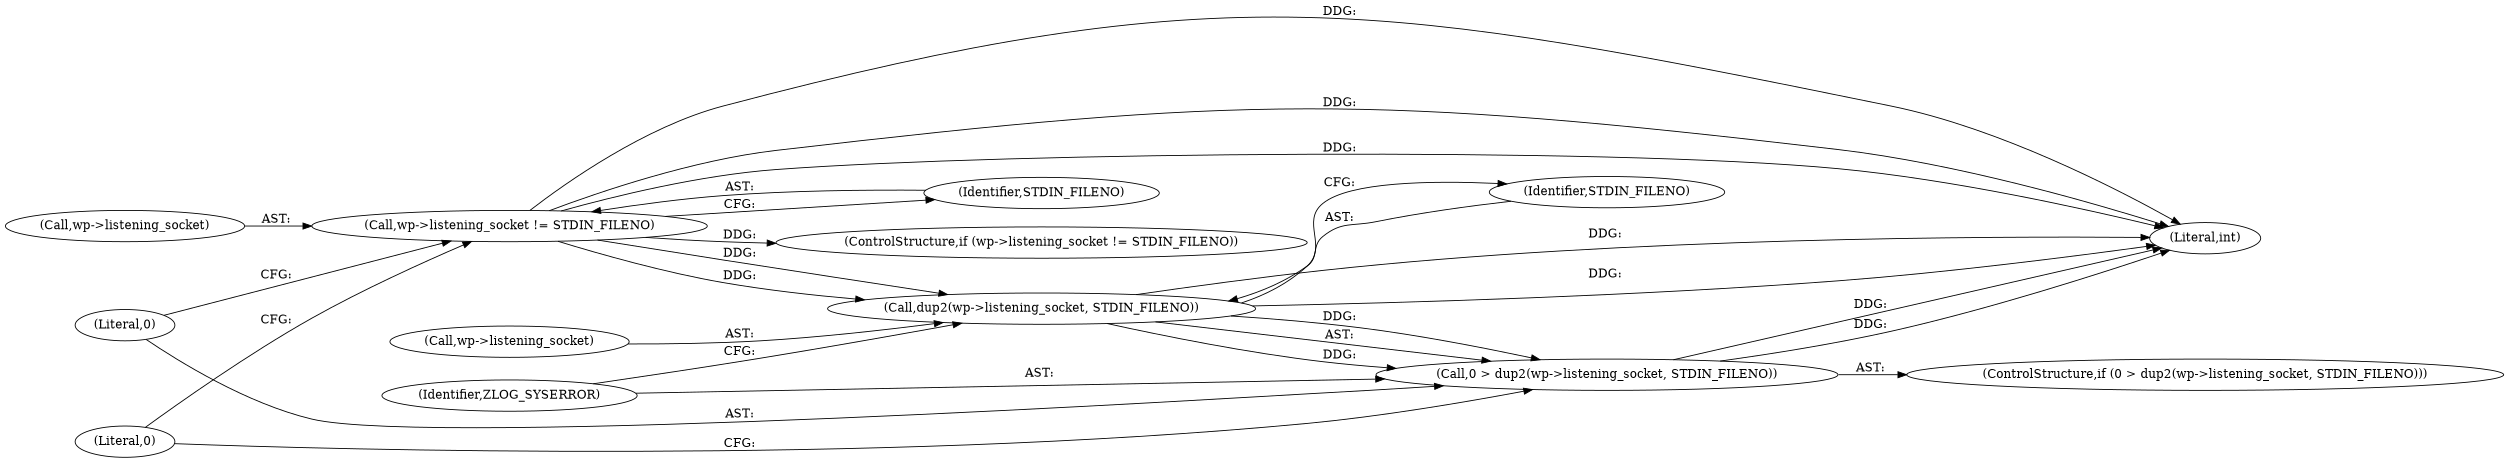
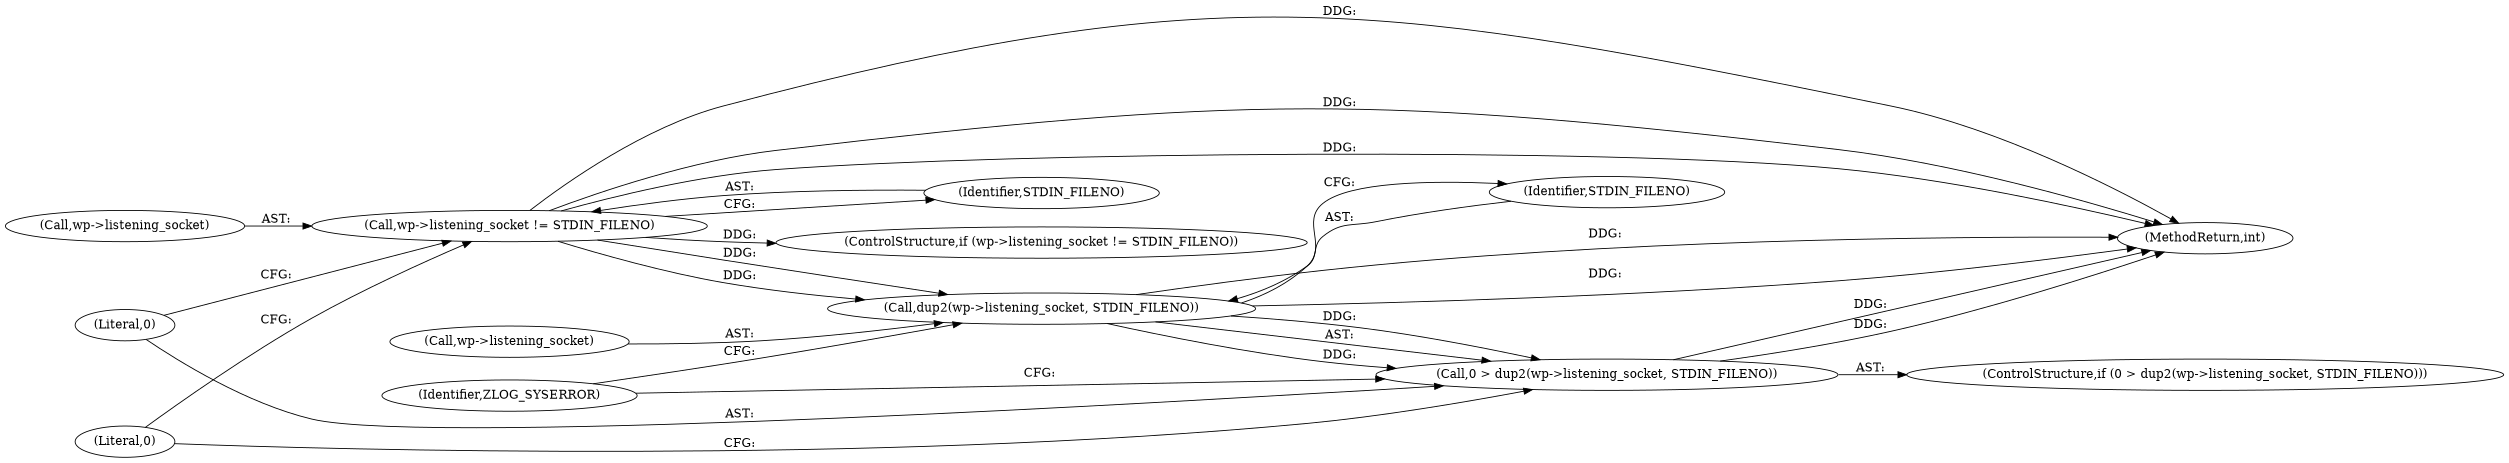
(2205, 238) -> (2205, 238)
(1042, 373) -> (1042, 373)
